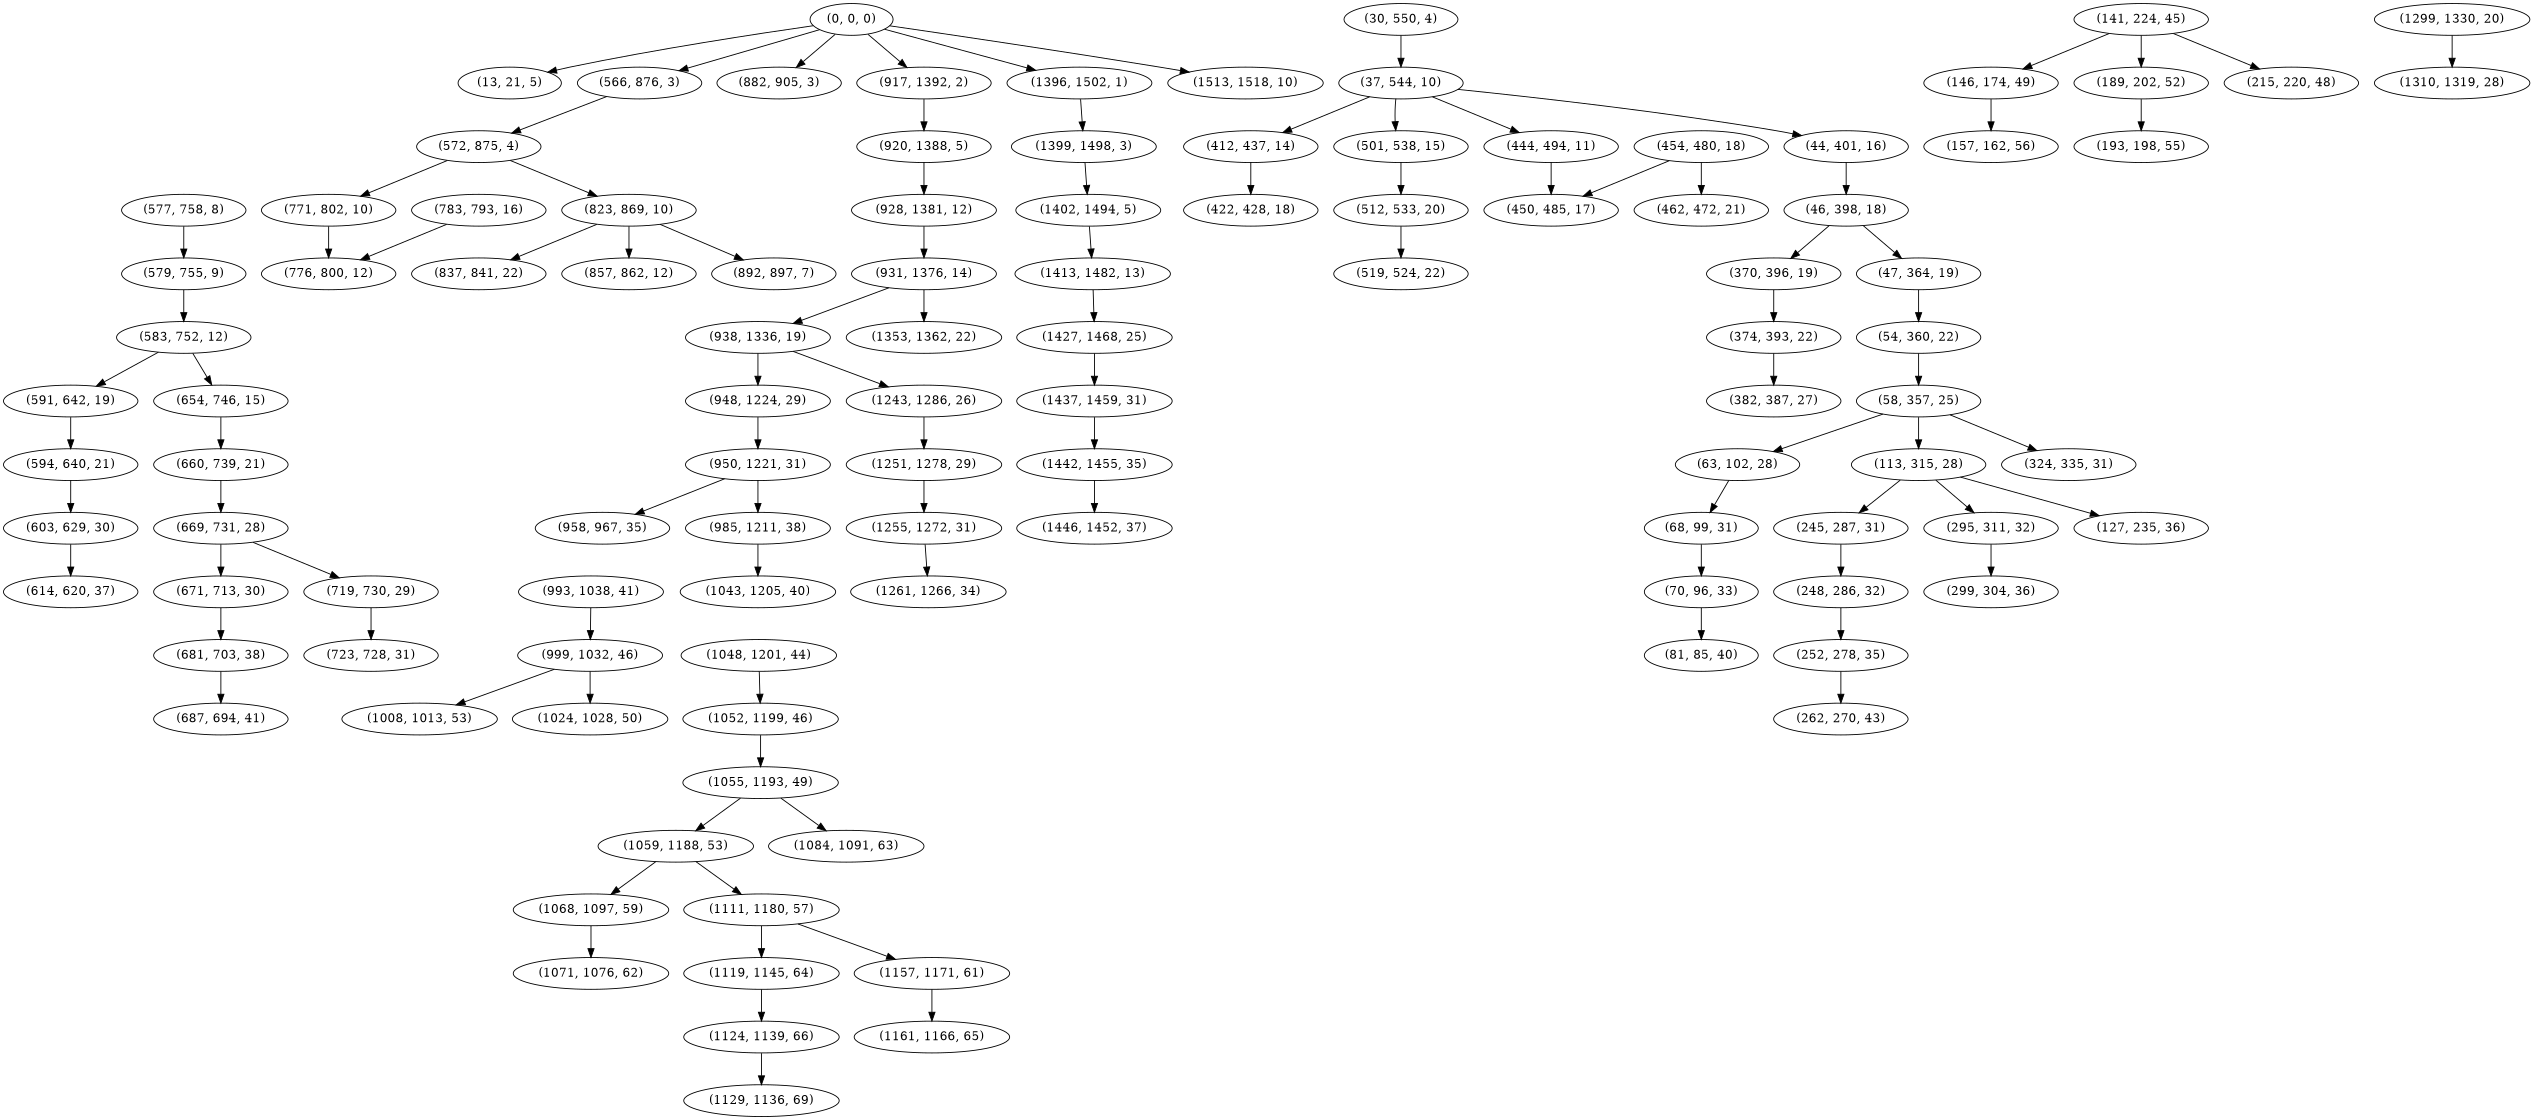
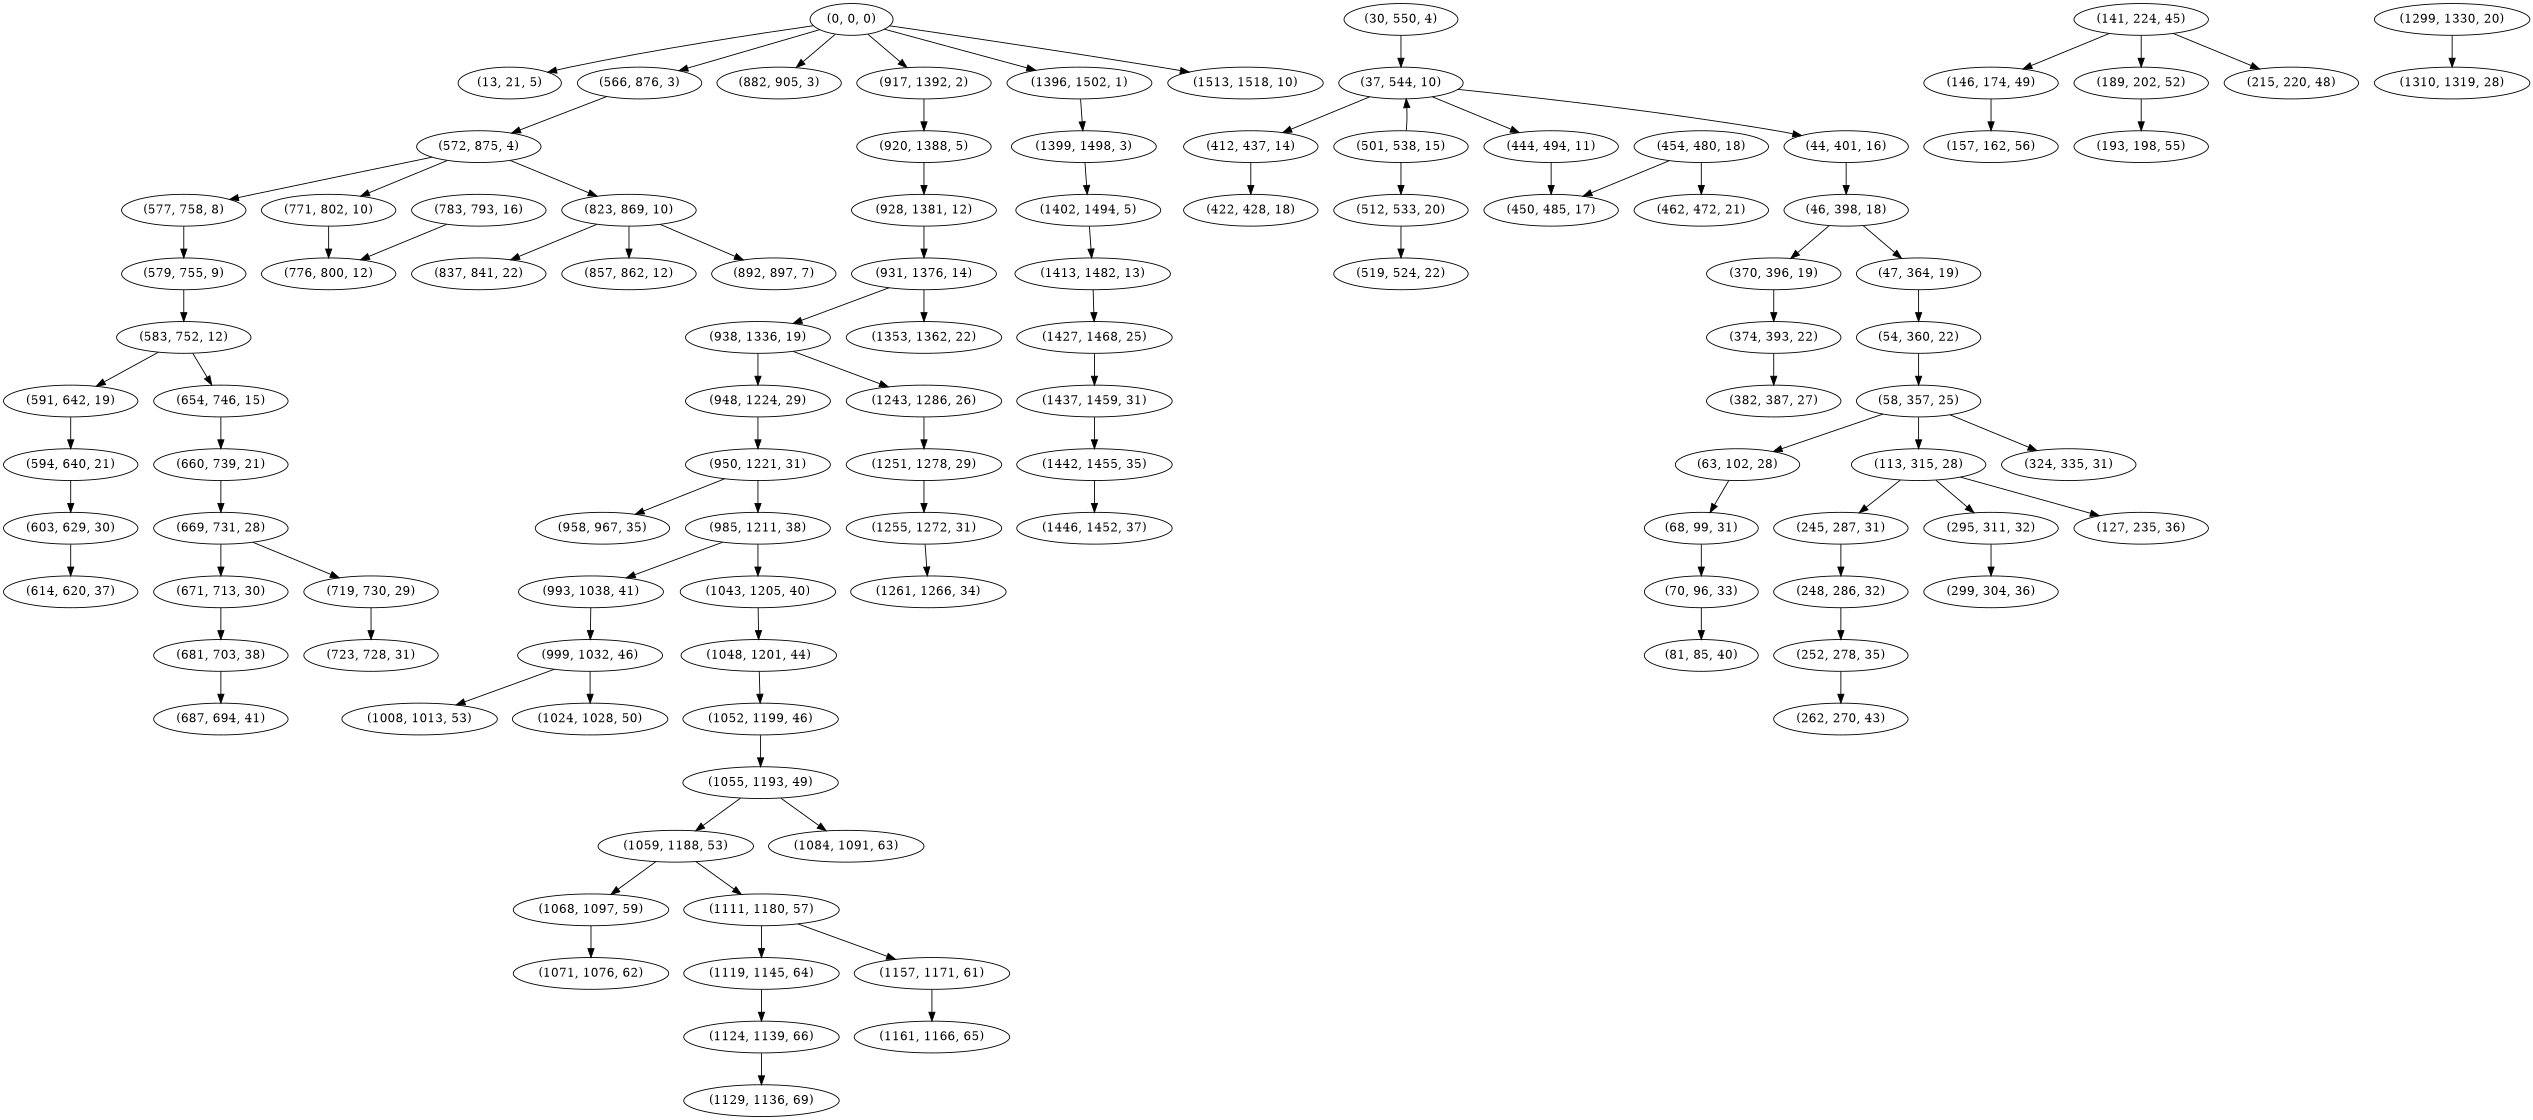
(1395, 110) -> (1407, 119)
none -> (335, 177)
none -> (679, 558)
none -> (758, 619)
